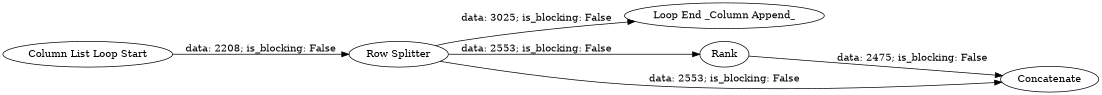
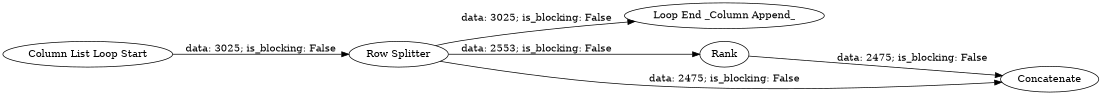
(261, 49) -> (261, 49)
(724, 79) -> (724, 79)
